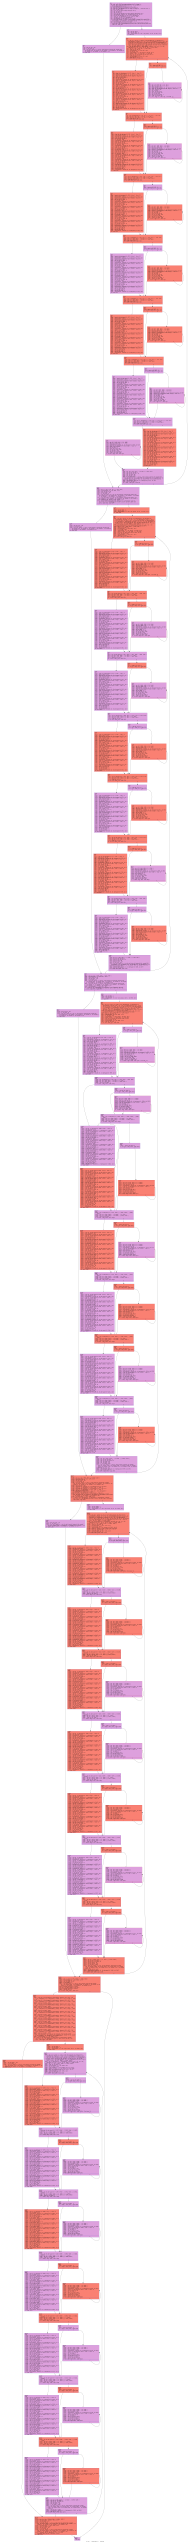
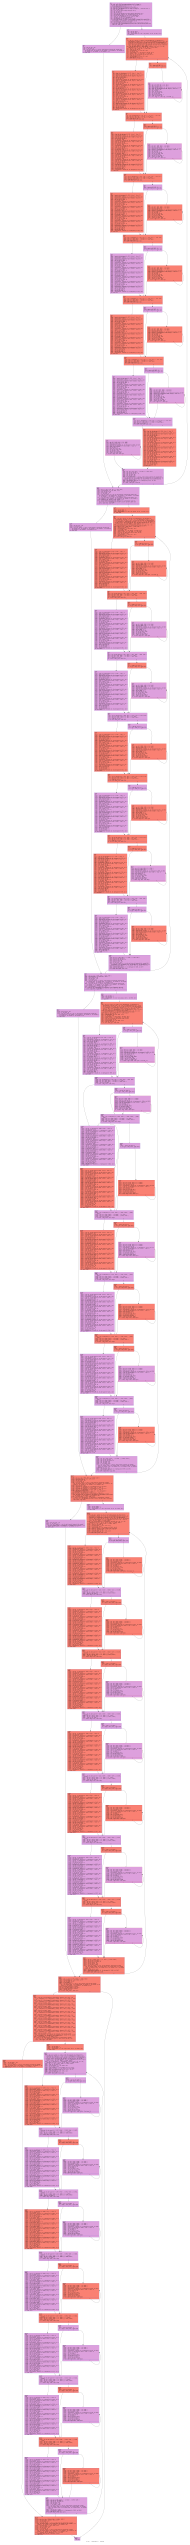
(153, 309) -> (153, 309)
